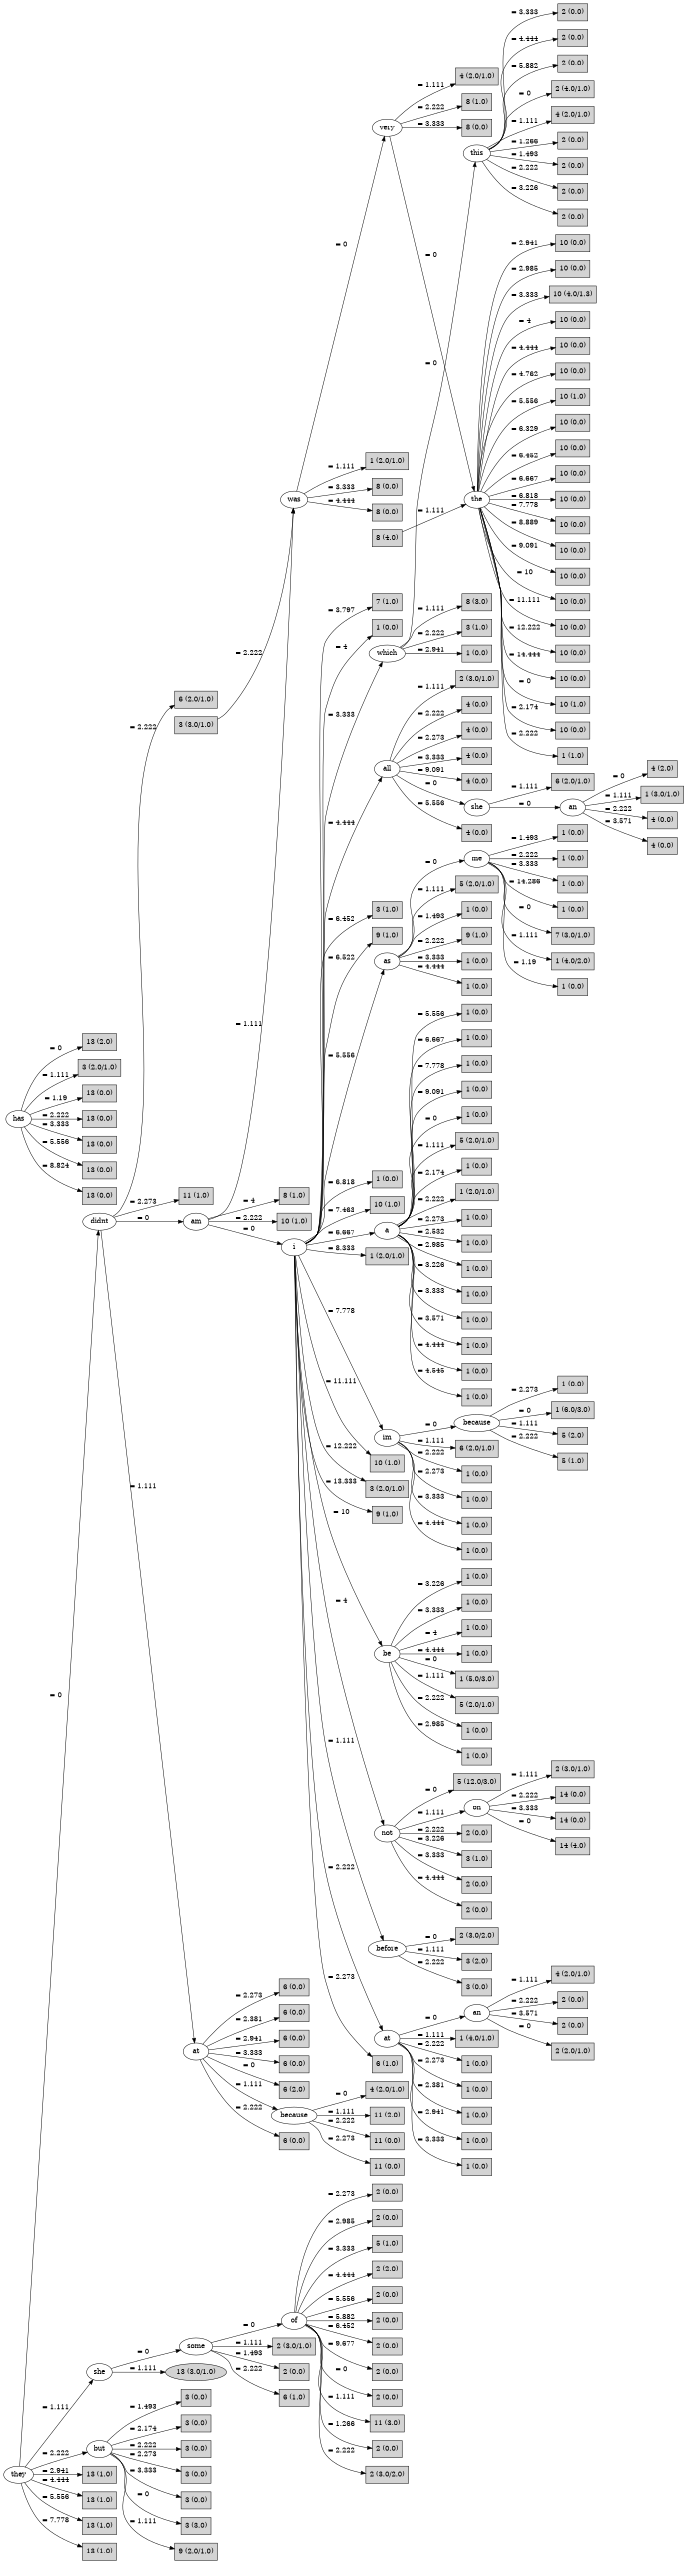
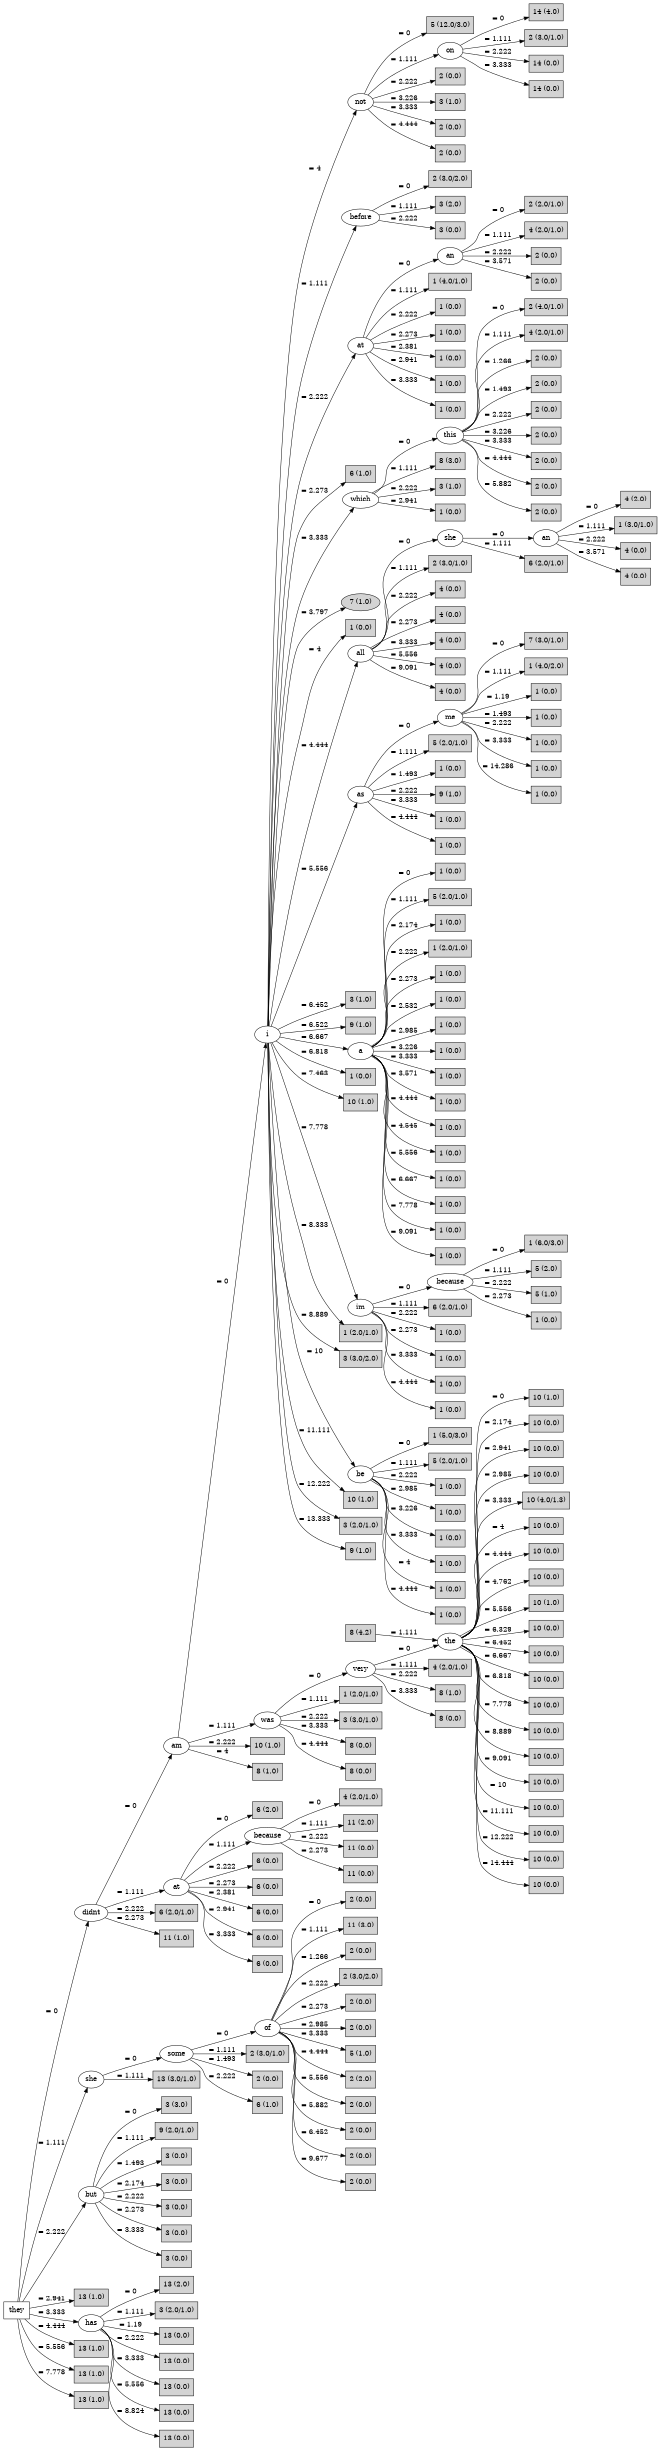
(387, 538) -> (361, 1633)
(387, 602) -> (361, 602)
(274, 624) -> (308, 1720)
(573, 756) -> none
none -> (361, 1359)
none -> (51, 2318)
(196, 2372) -> (176, 2080)
(19, 2475) -> (17, 2310)
